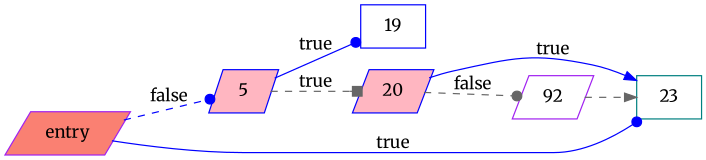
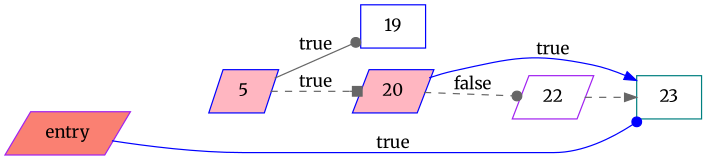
(313, 61) -> (313, 61)
(553, 97) -> (553, 97)
(165, 110) -> none
